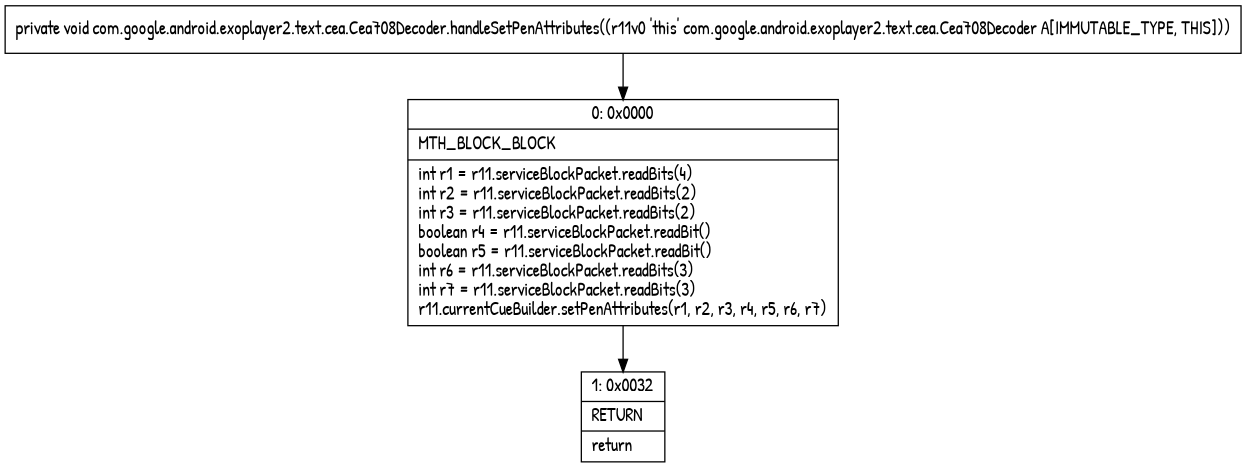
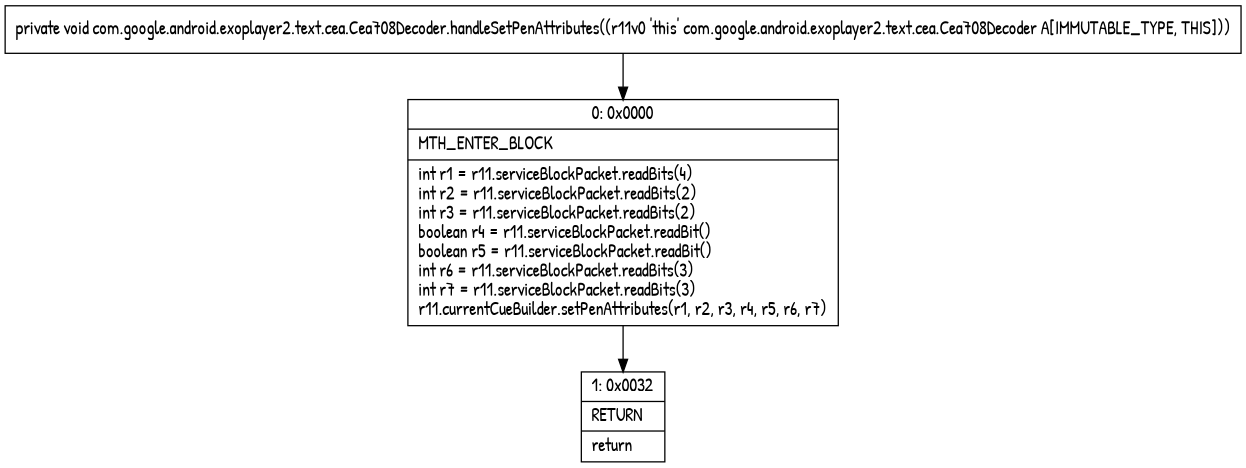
(488, 144) -> (486, 144)
